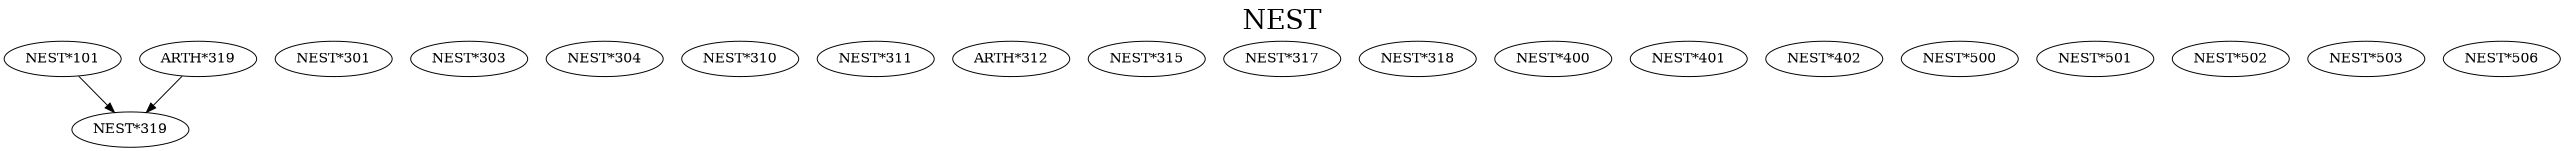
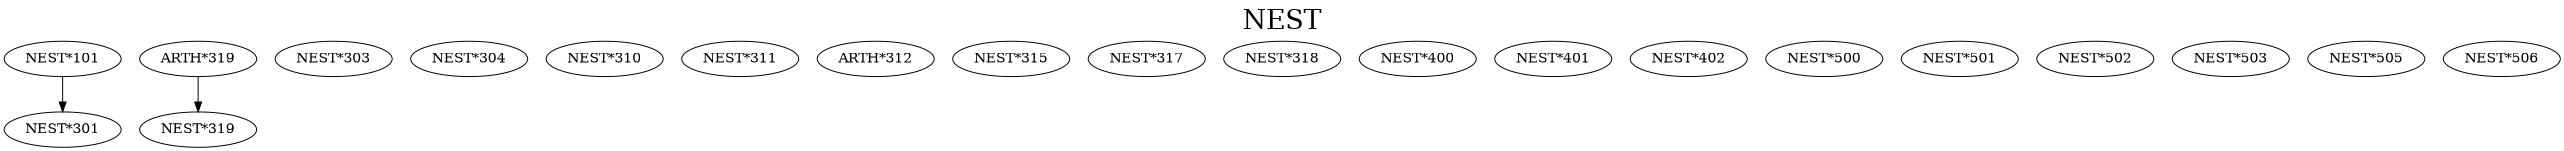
none -> (2366, 59)
(93, 91) -> (63, 89)
